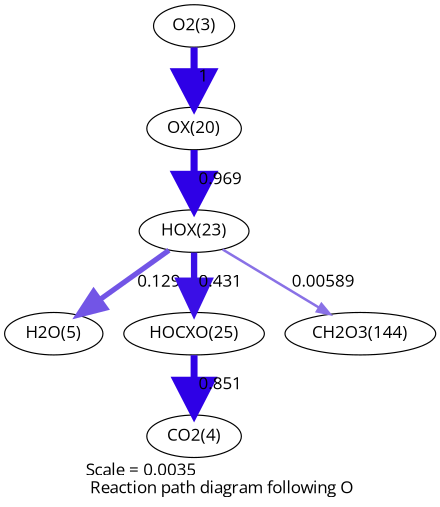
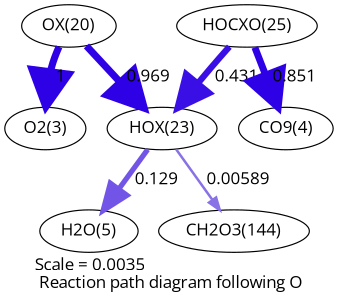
(194, 59) -> (54, 59)
(194, 267) -> (213, 65)
(194, 436) -> (286, 129)
